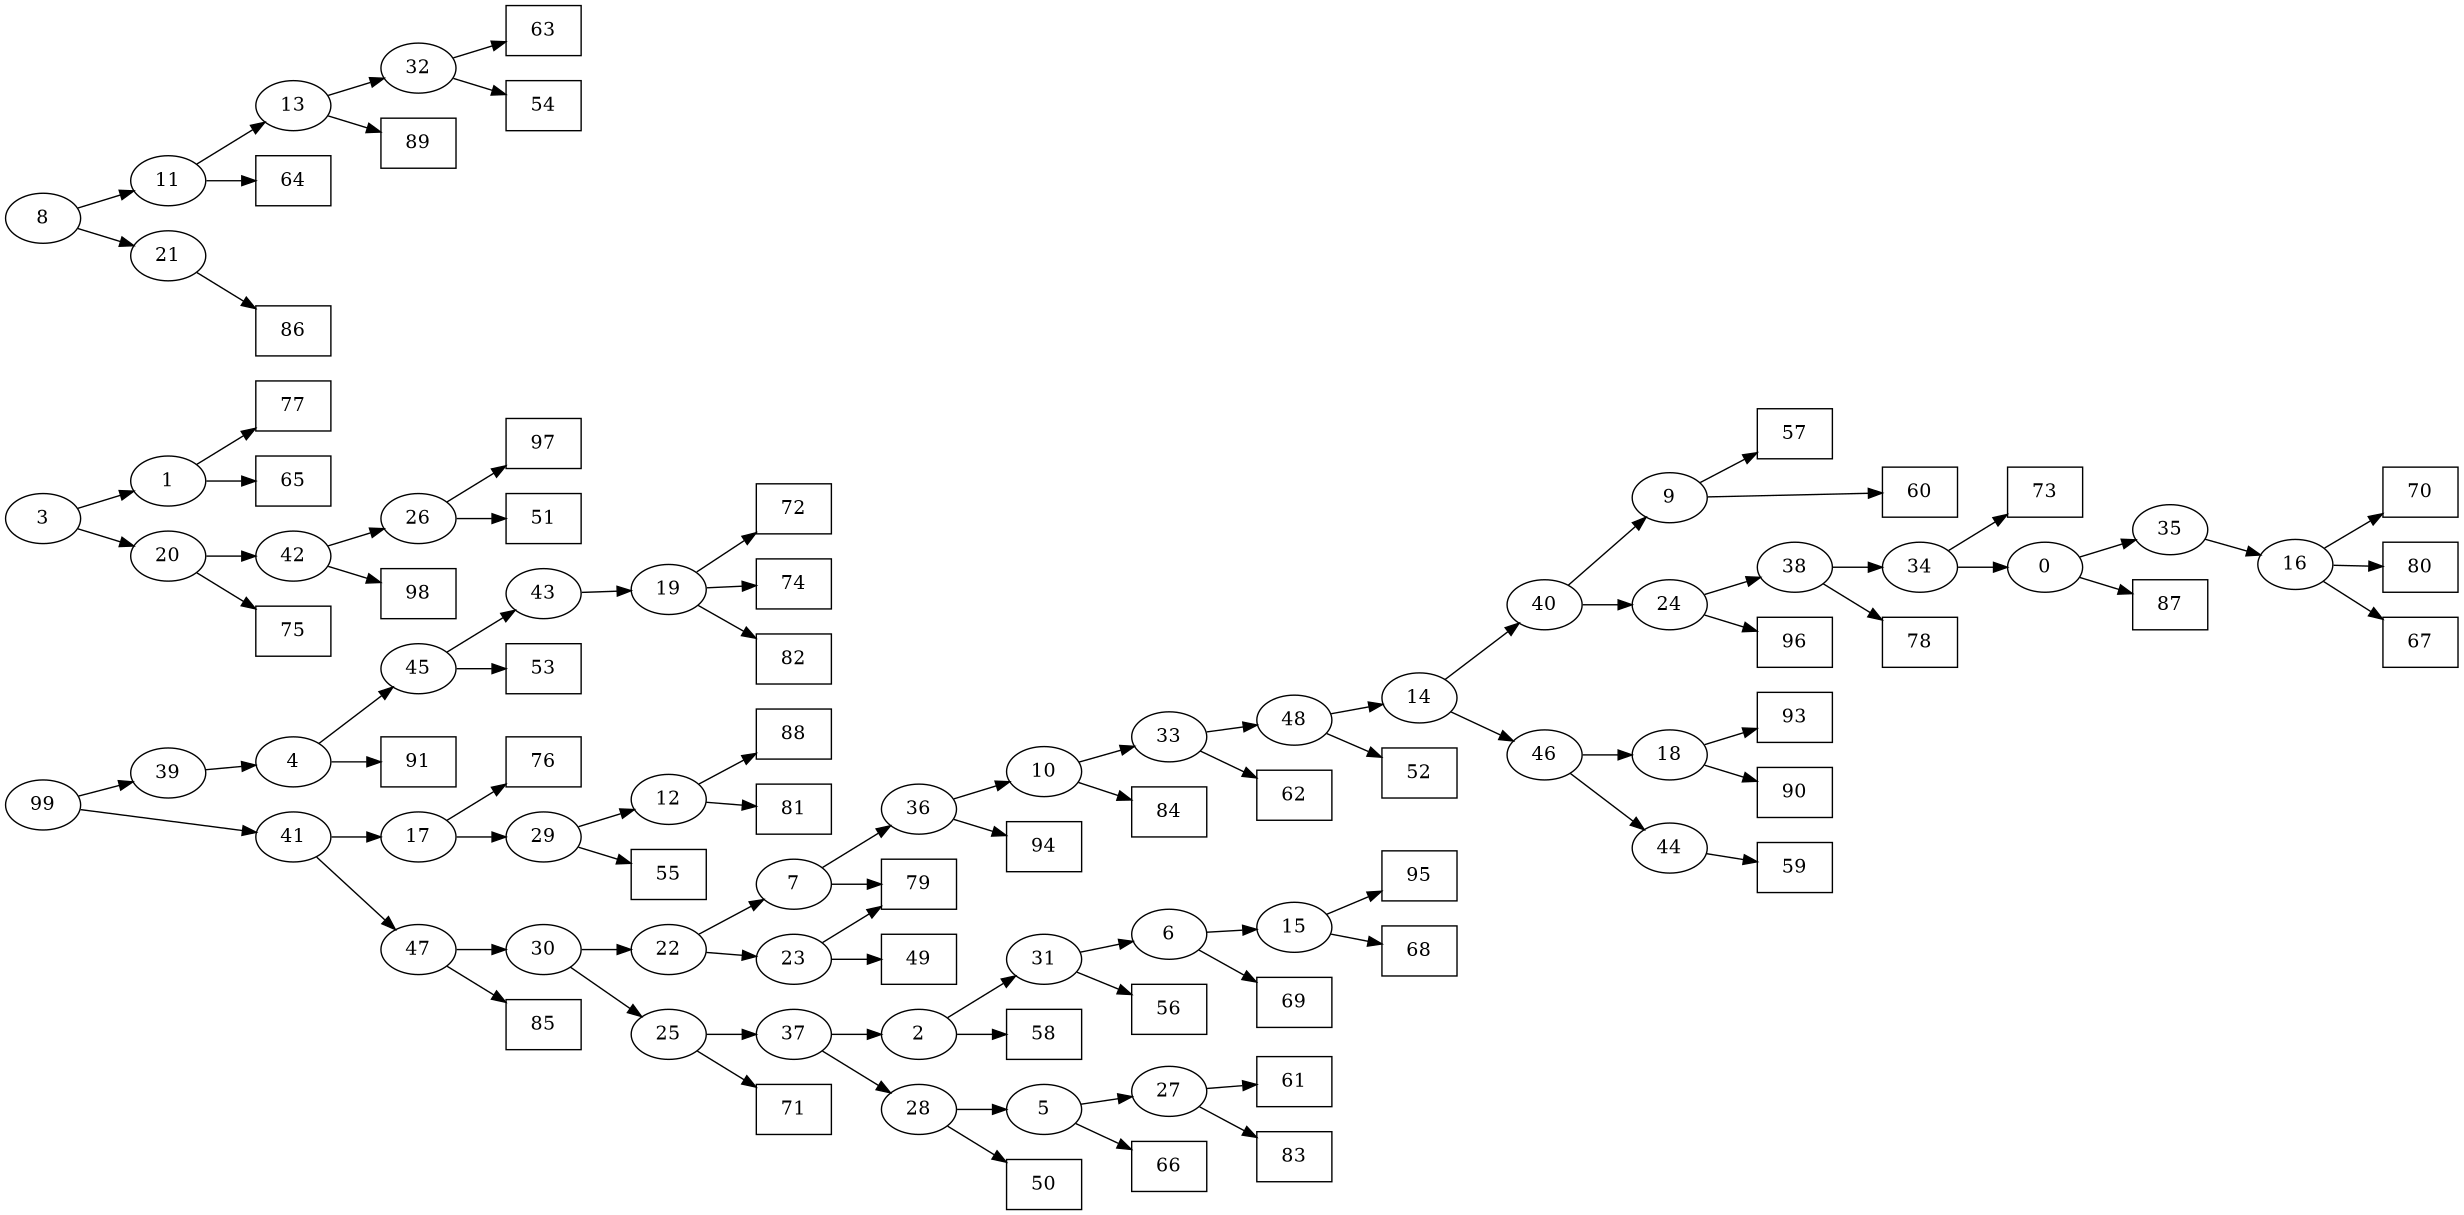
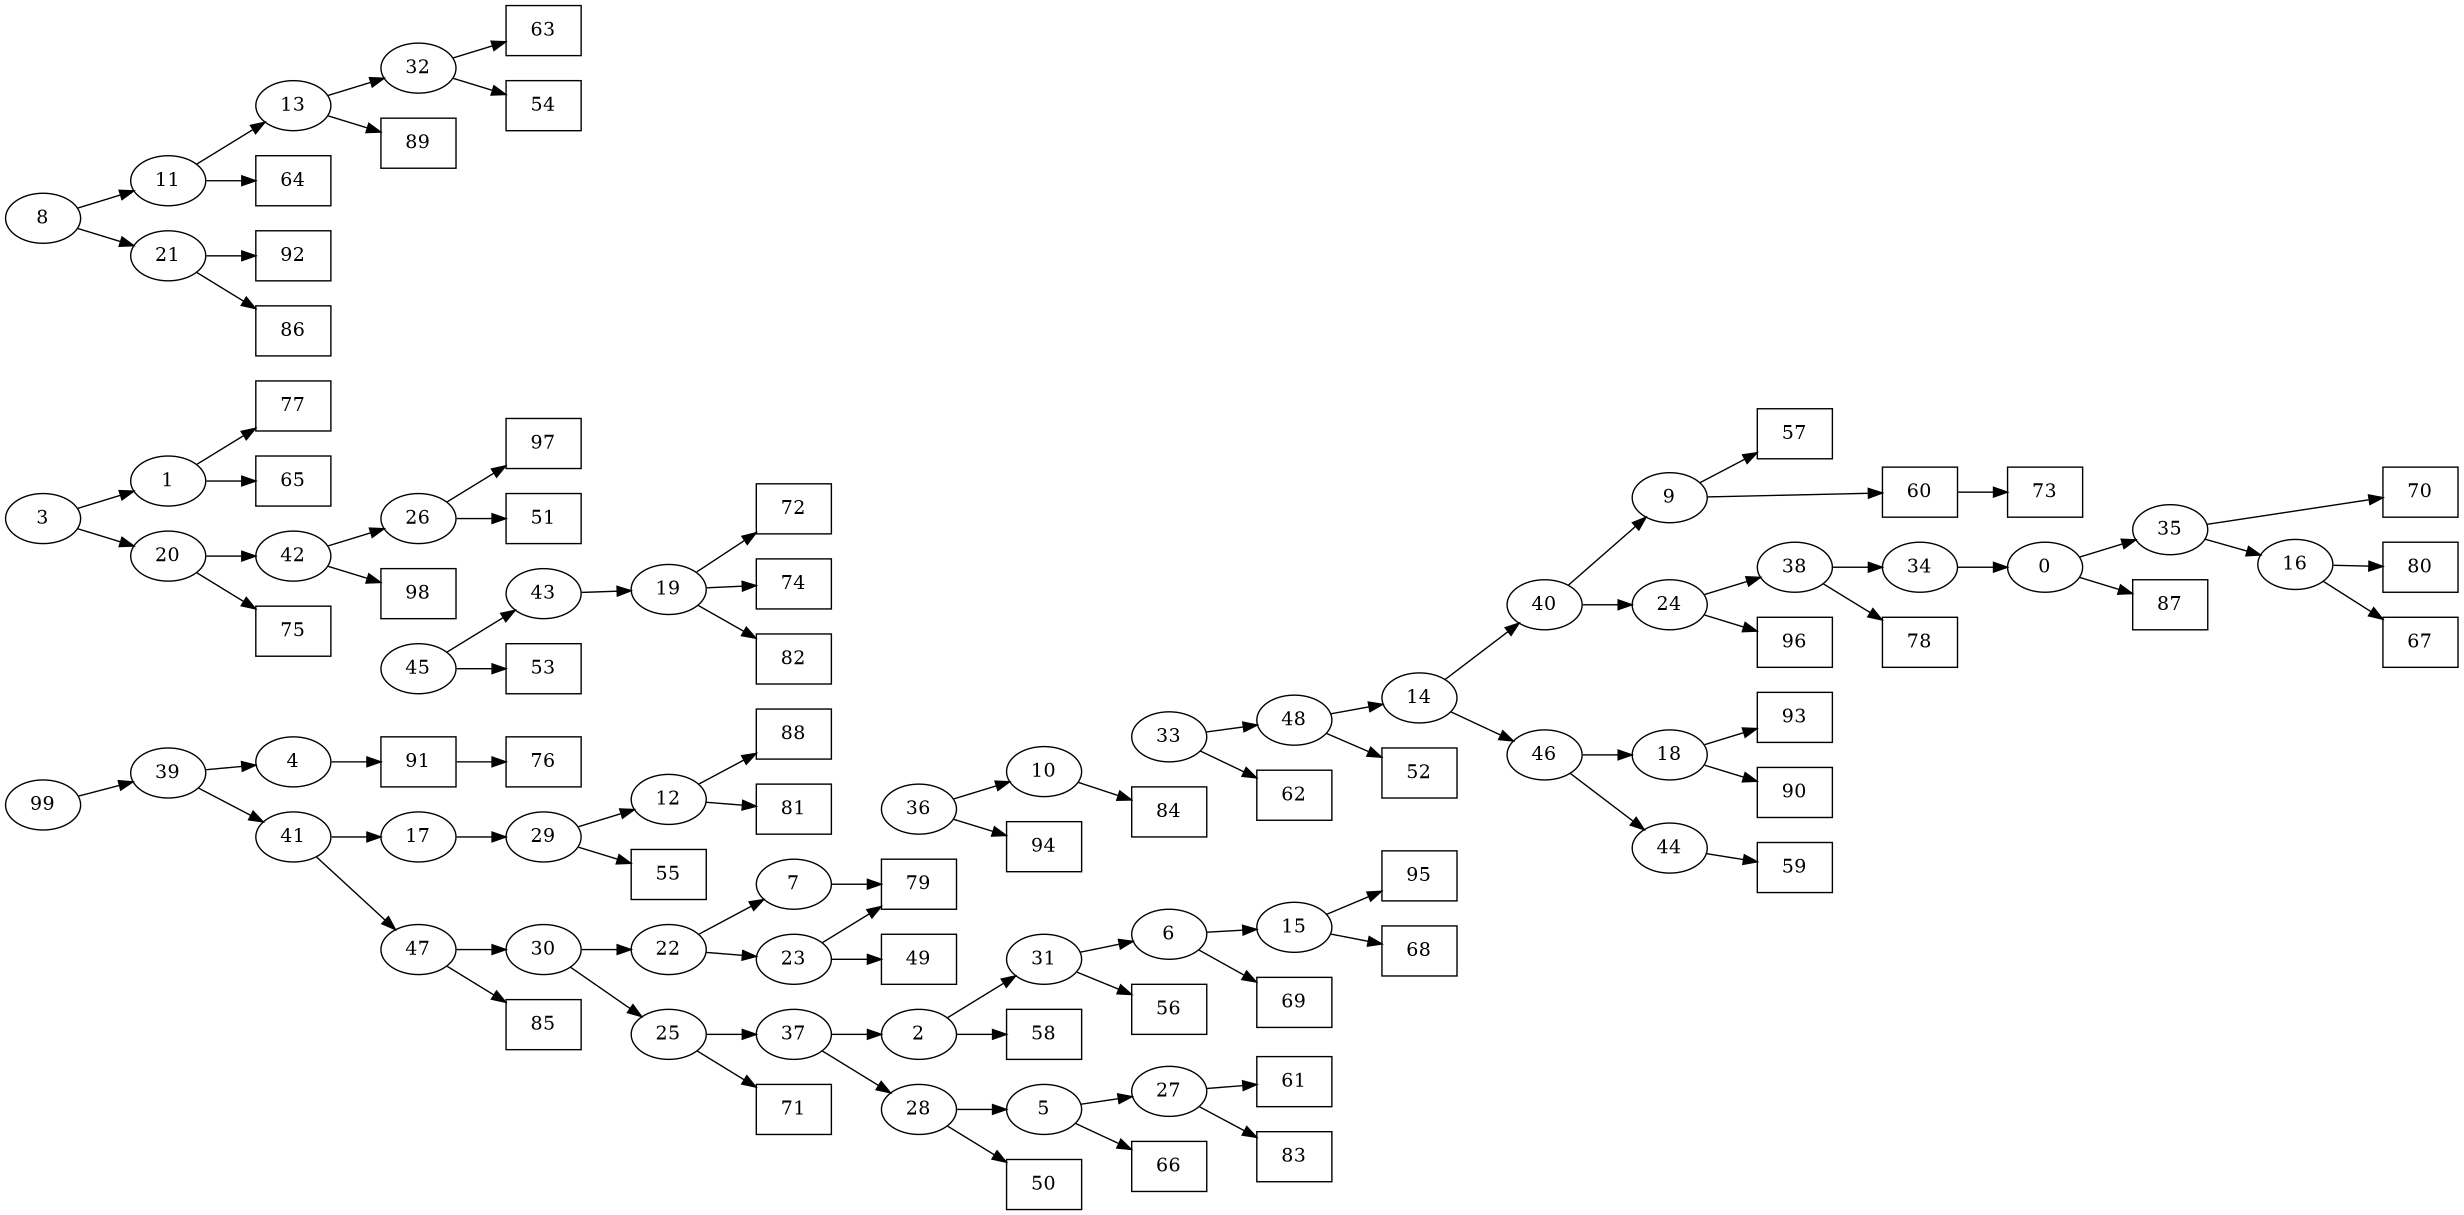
none -> (293, 256)
(2347, 534) -> (2288, 512)
(1972, 536) -> (1976, 492)
(350, 720) -> none
(1100, 756) -> none
(470, 806) -> (474, 762)
(161, 820) -> (225, 802)
(850, 850) -> none
